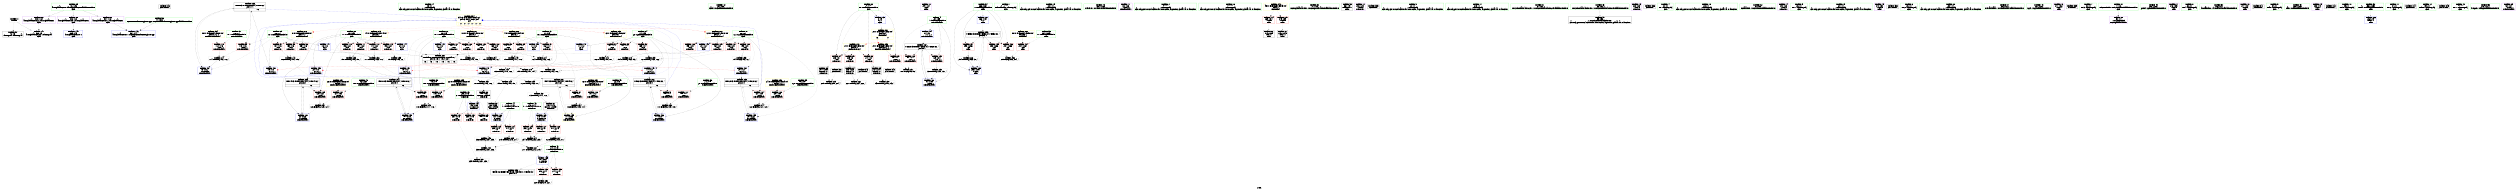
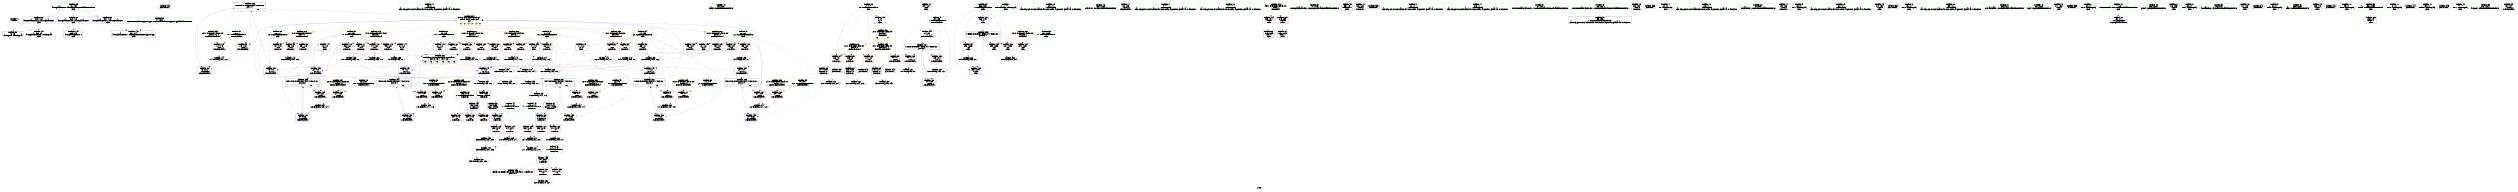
none -> (683, 83)
